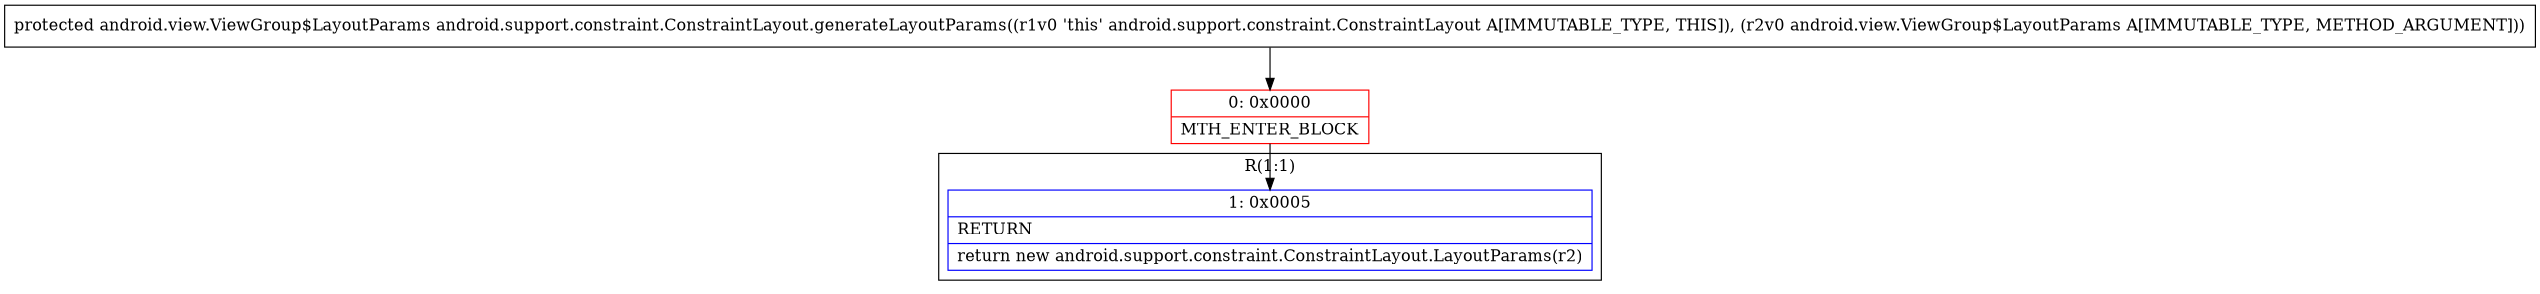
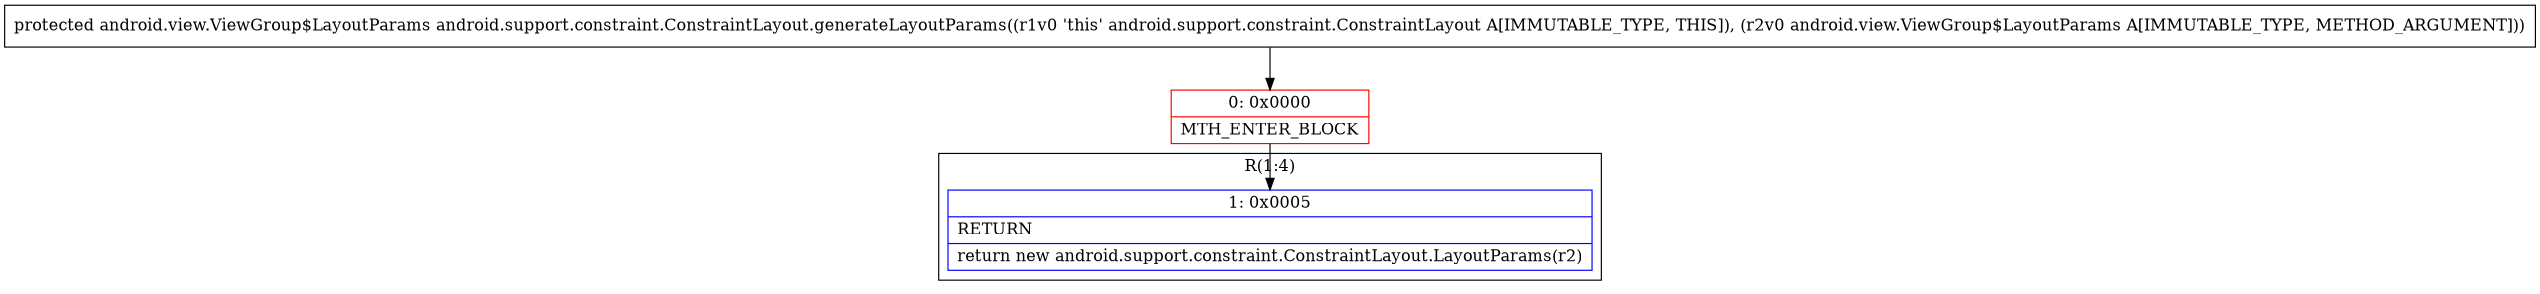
(1270, 167) -> (1270, 167)
